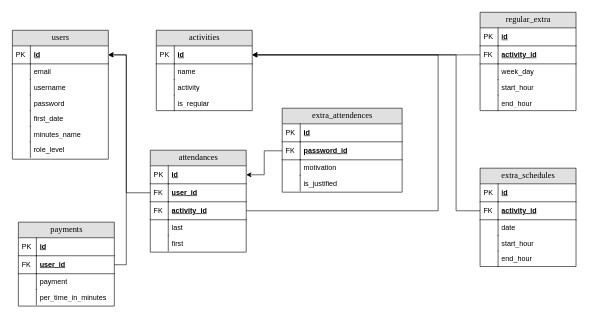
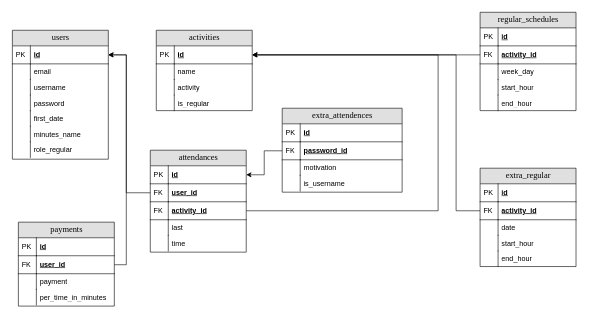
(529, 20) -> (529, 20)
(51, 150) -> (56, 150)
(529, 176) -> (529, 176)
(325, 184) -> (325, 184)
(181, 244) -> (179, 244)
